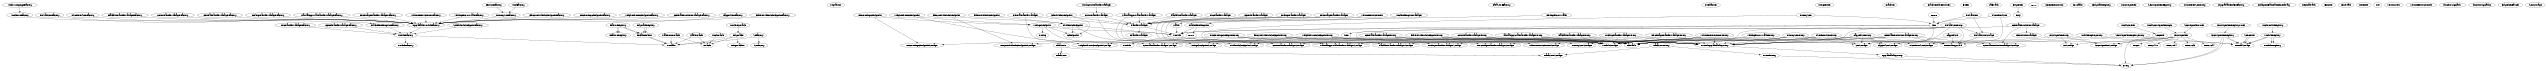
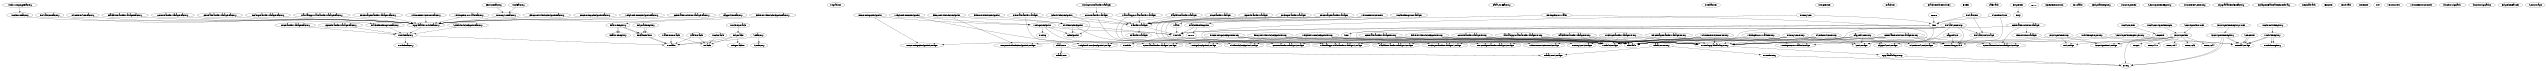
(630, 20) -> (708, 19)
none -> (1795, 45)
